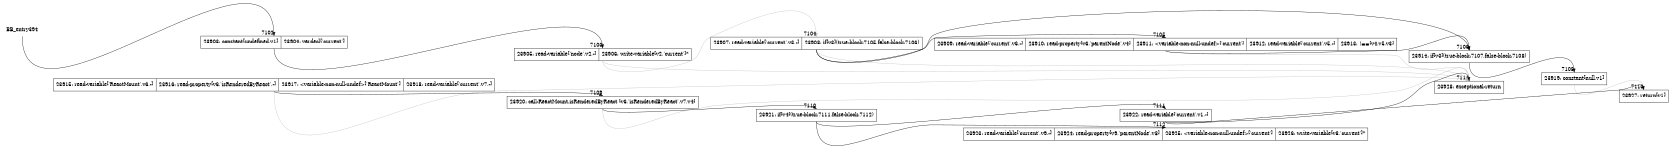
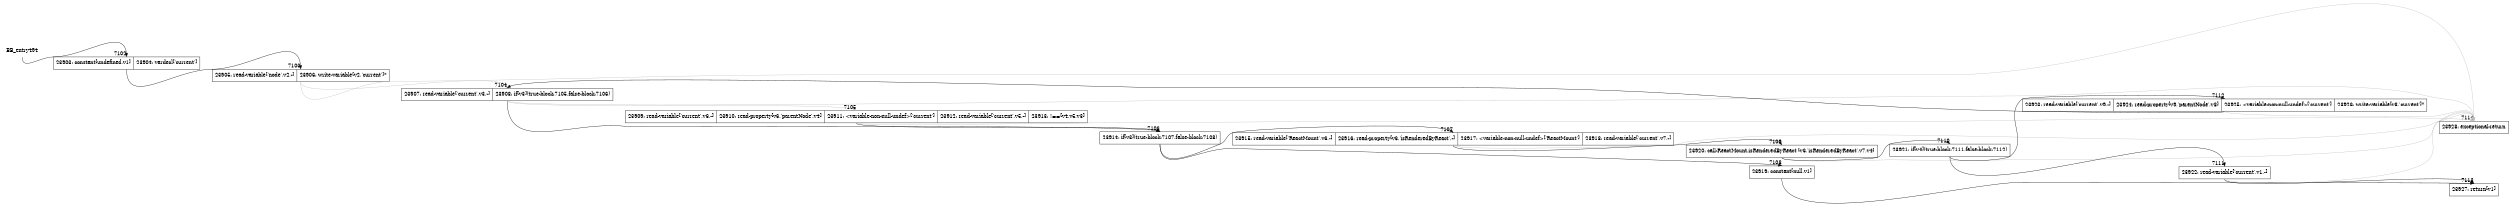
(22, 30) -> (22, 51)
(984, 36) -> (680, 106)
none -> (1367, 88)
(1607, 88) -> (2120, 182)
(1315, 116) -> (2368, 177)
none -> (2300, 116)
none -> (1297, 128)
